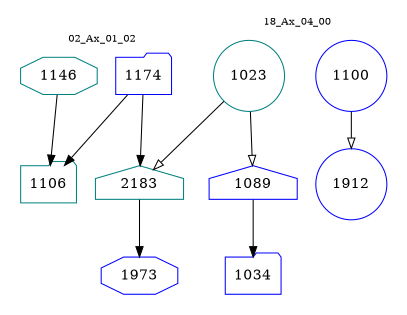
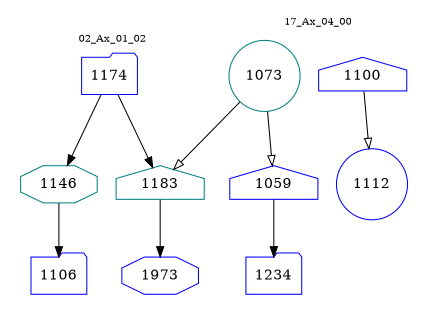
(298, 22) -> (318, 22)
(249, 76) -> (265, 76)
(351, 76) -> (363, 76)
(99, 126) -> (86, 126)
(49, 184) -> (59, 276)
(140, 184) -> (160, 184)
(253, 184) -> (274, 184)
(351, 184) -> (372, 184)
(253, 276) -> (274, 276)
